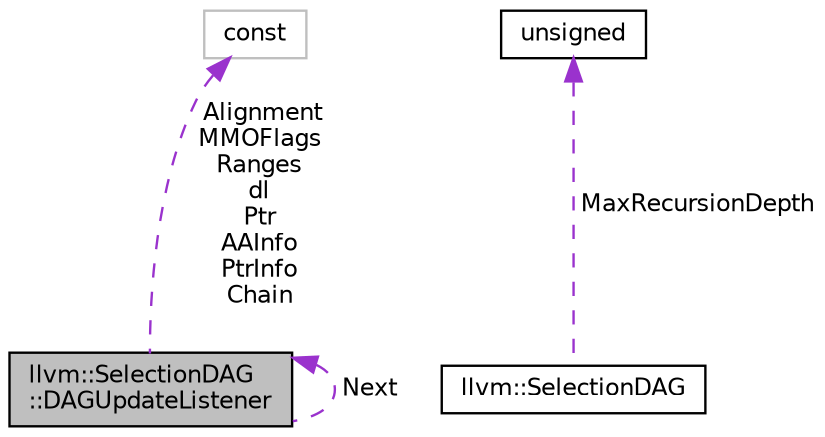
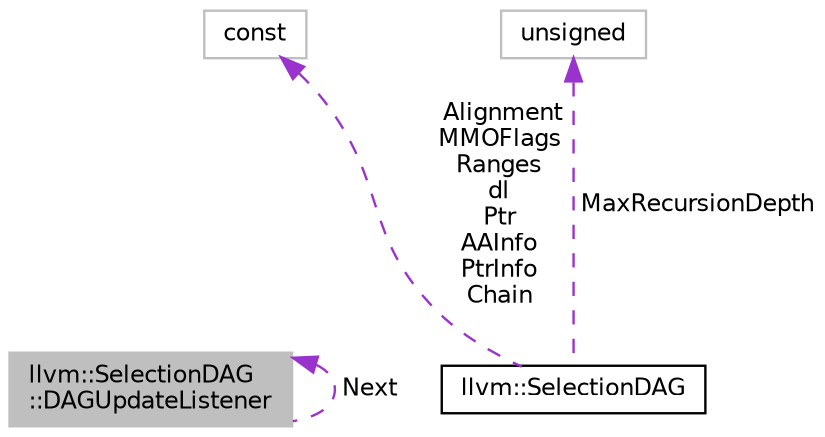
(574, 34) -> (574, 34)
(162, 209) -> (388, 239)
(151, 390) -> (151, 390)
